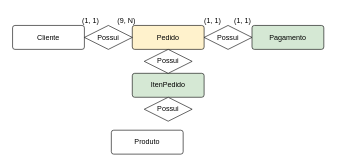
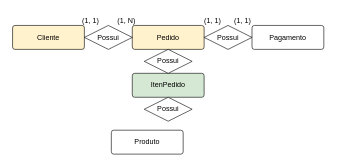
(127, 21) -> (127, 21)
(48, 38) -> (48, 38)
(288, 38) -> (288, 38)
